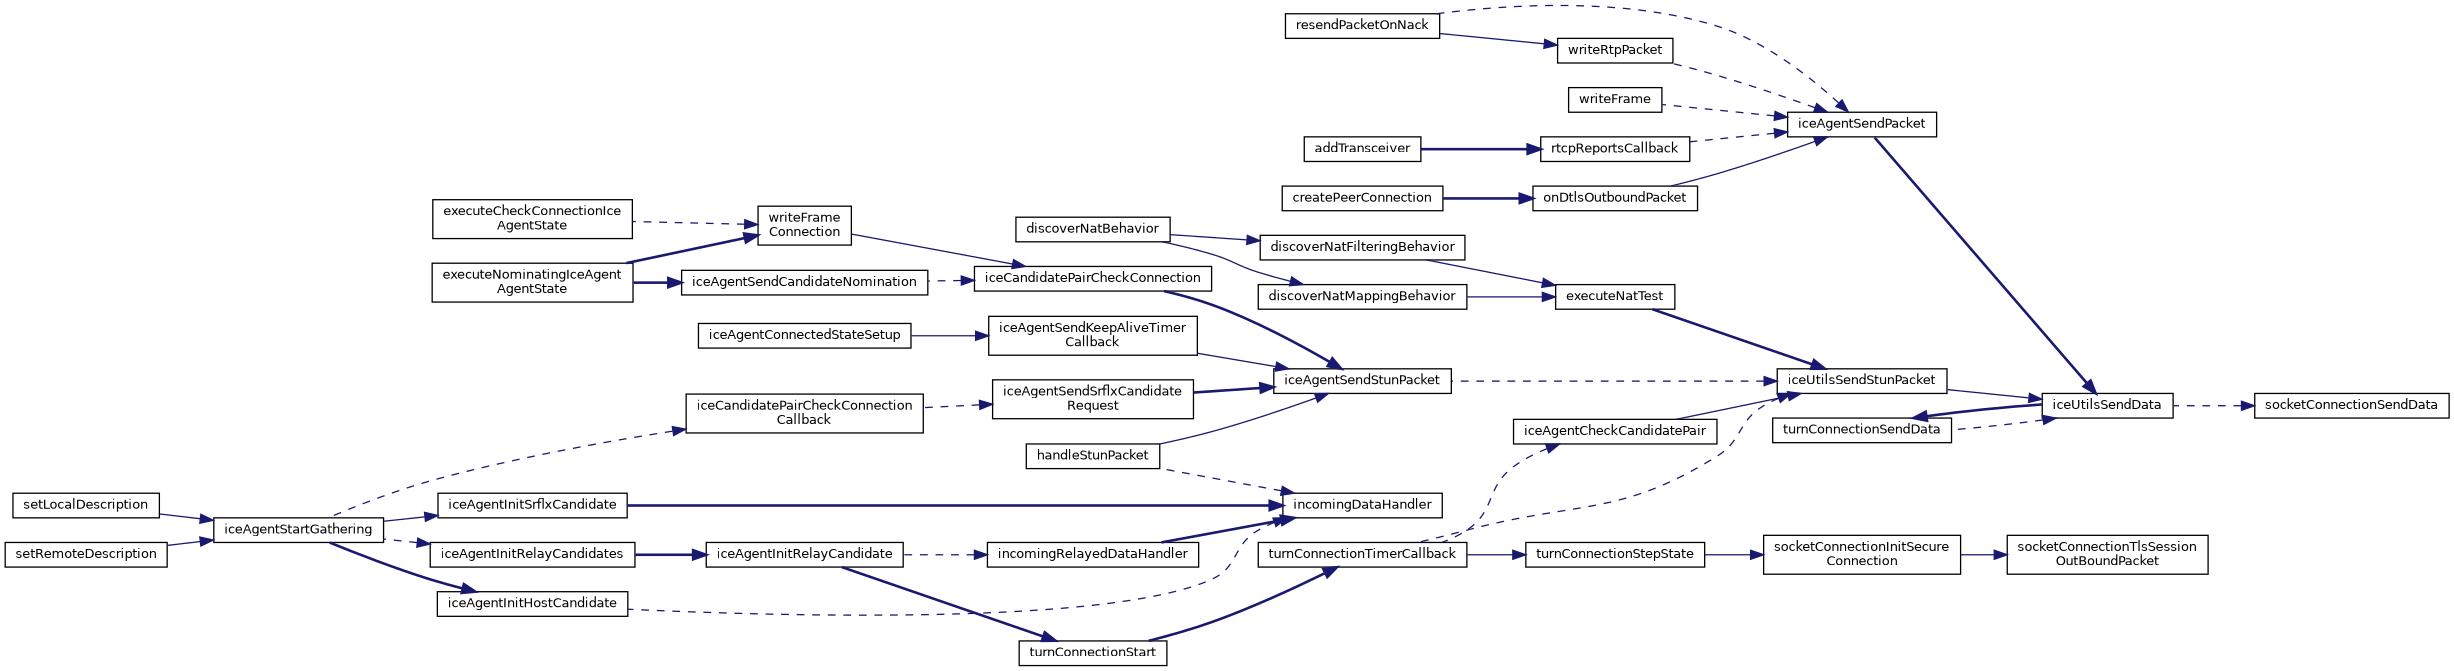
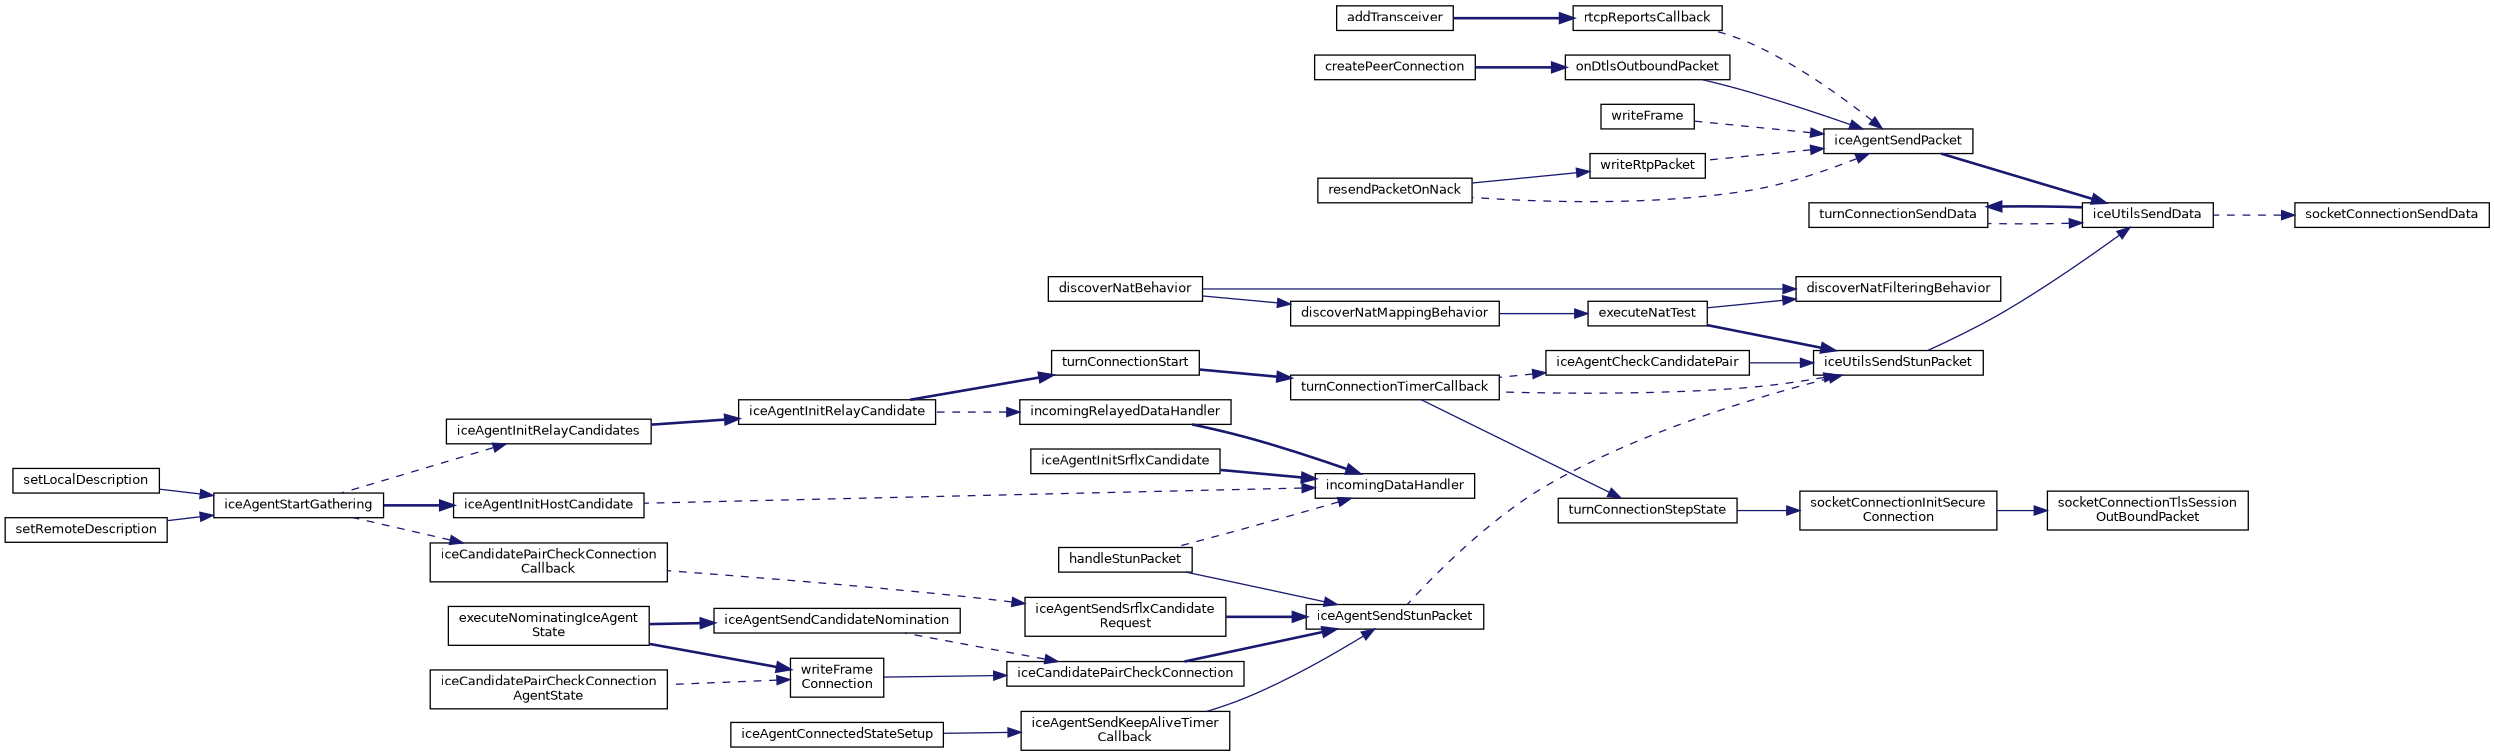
(533, 219) -> (549, 689)
(1484, 271) -> (1745, 304)
(533, 283) -> (549, 626)
(404, 519) -> none
